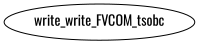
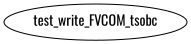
(99, 22) -> (96, 22)
